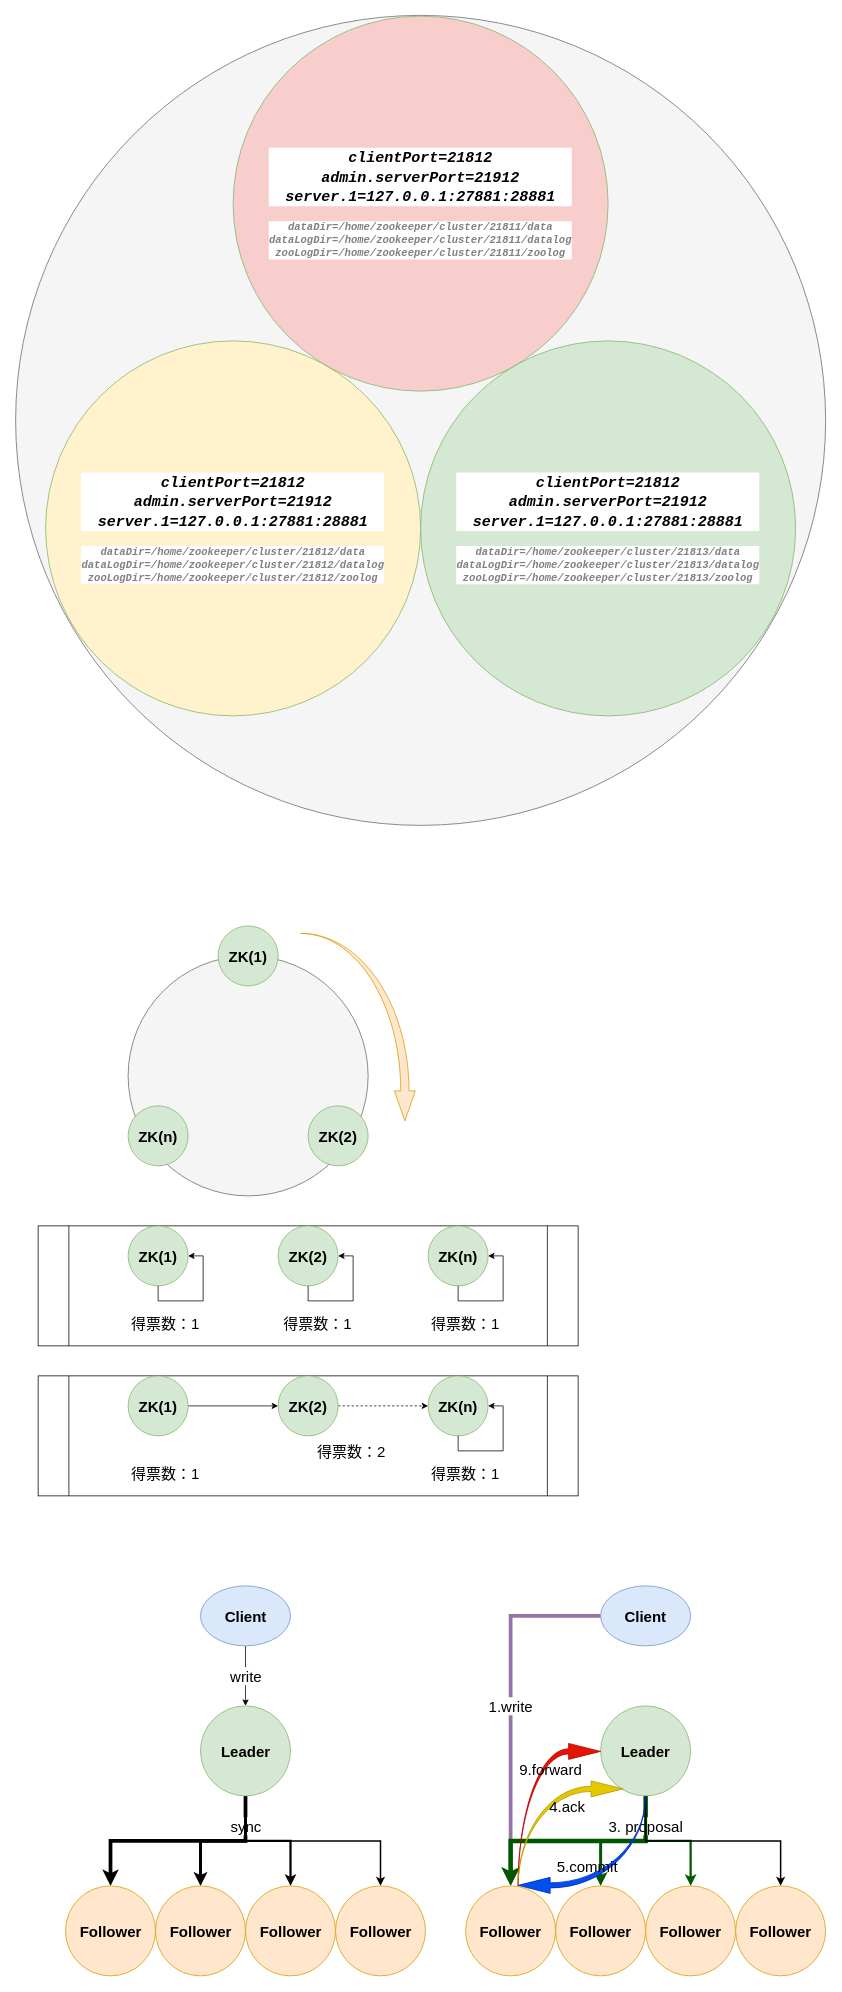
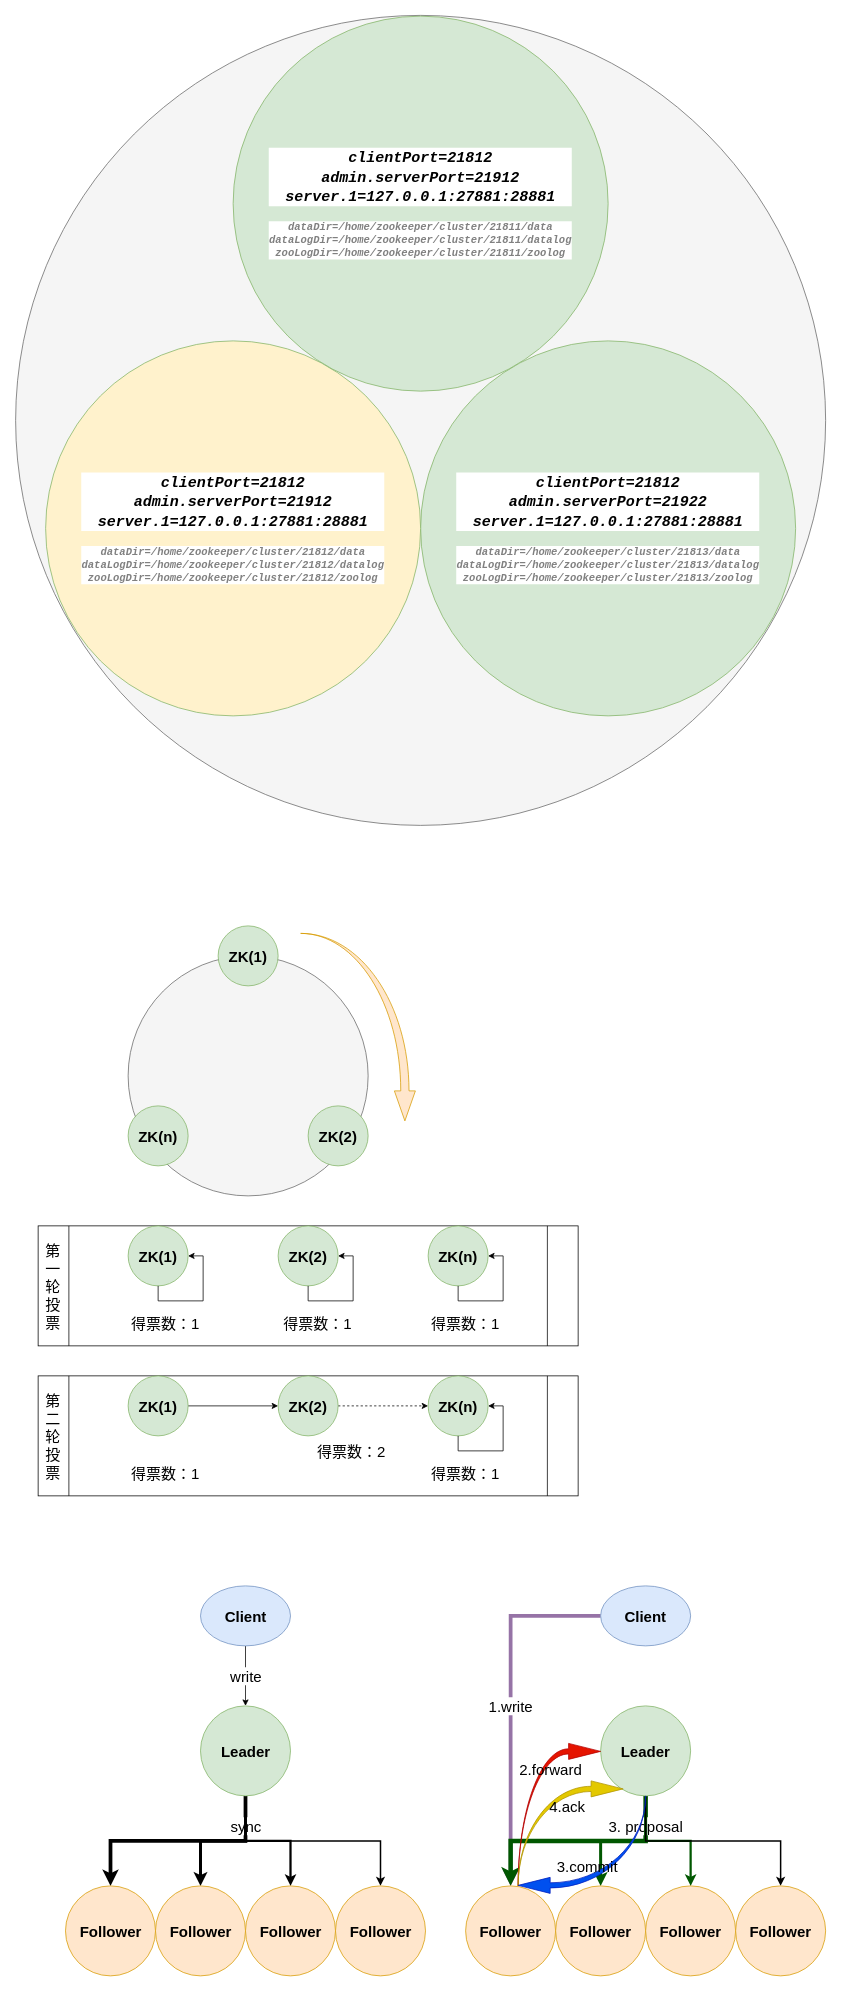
(420, 204) -> (420, 204)
(608, 528) -> (608, 528)
none -> (53, 1286)
none -> (53, 1436)
(555, 1770) -> (555, 1770)
(587, 1867) -> (587, 1867)
